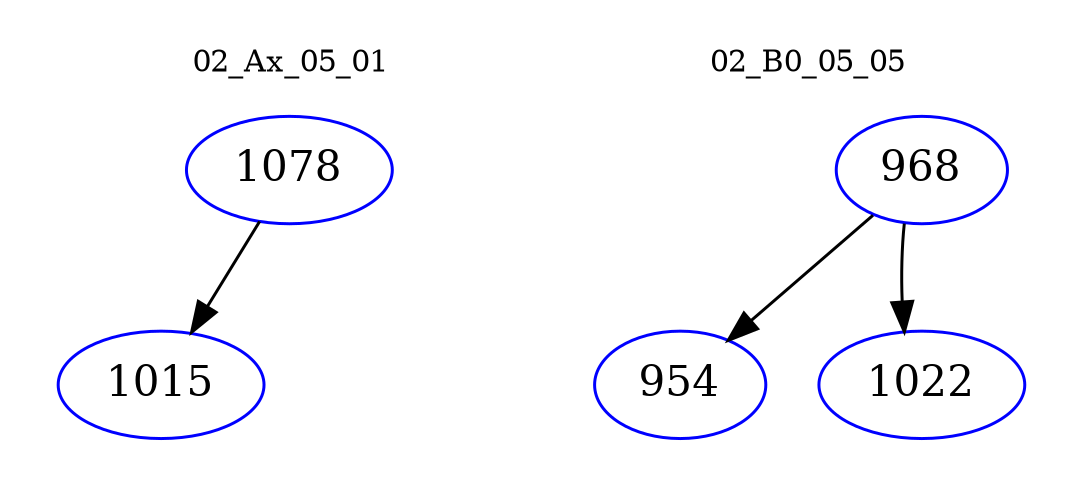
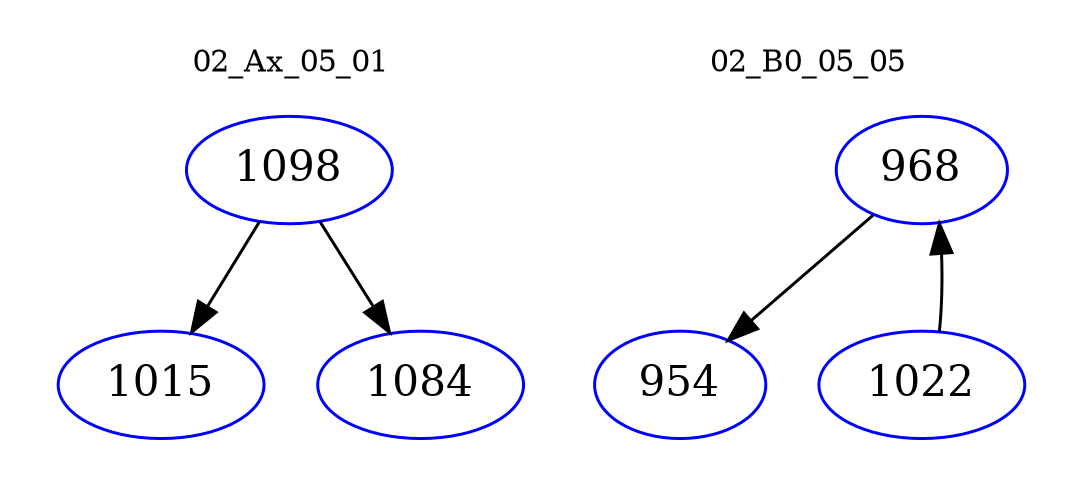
(289, 170) -> (289, 170)
(902, 262) -> (942, 293)
none -> (421, 385)
